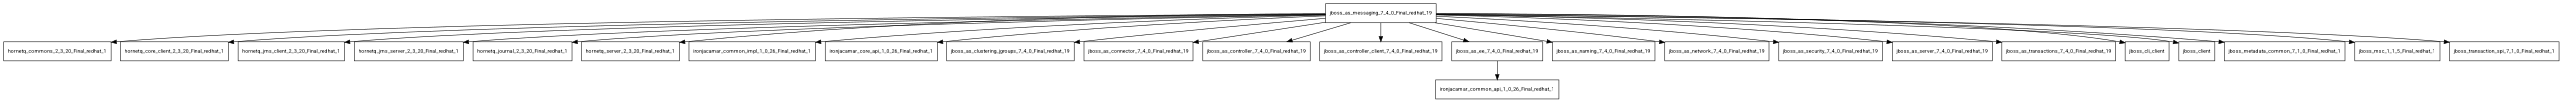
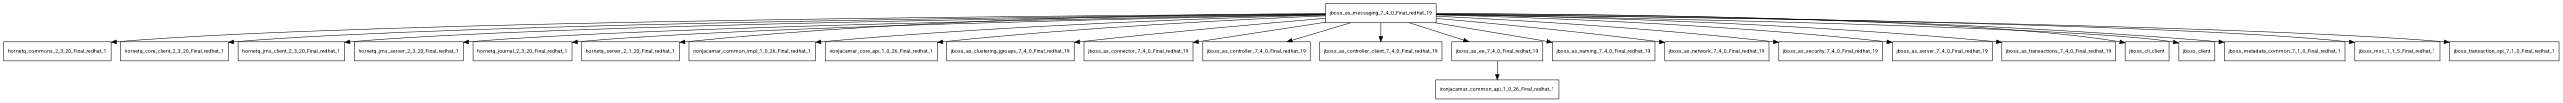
(631, 51) -> (631, 51)
